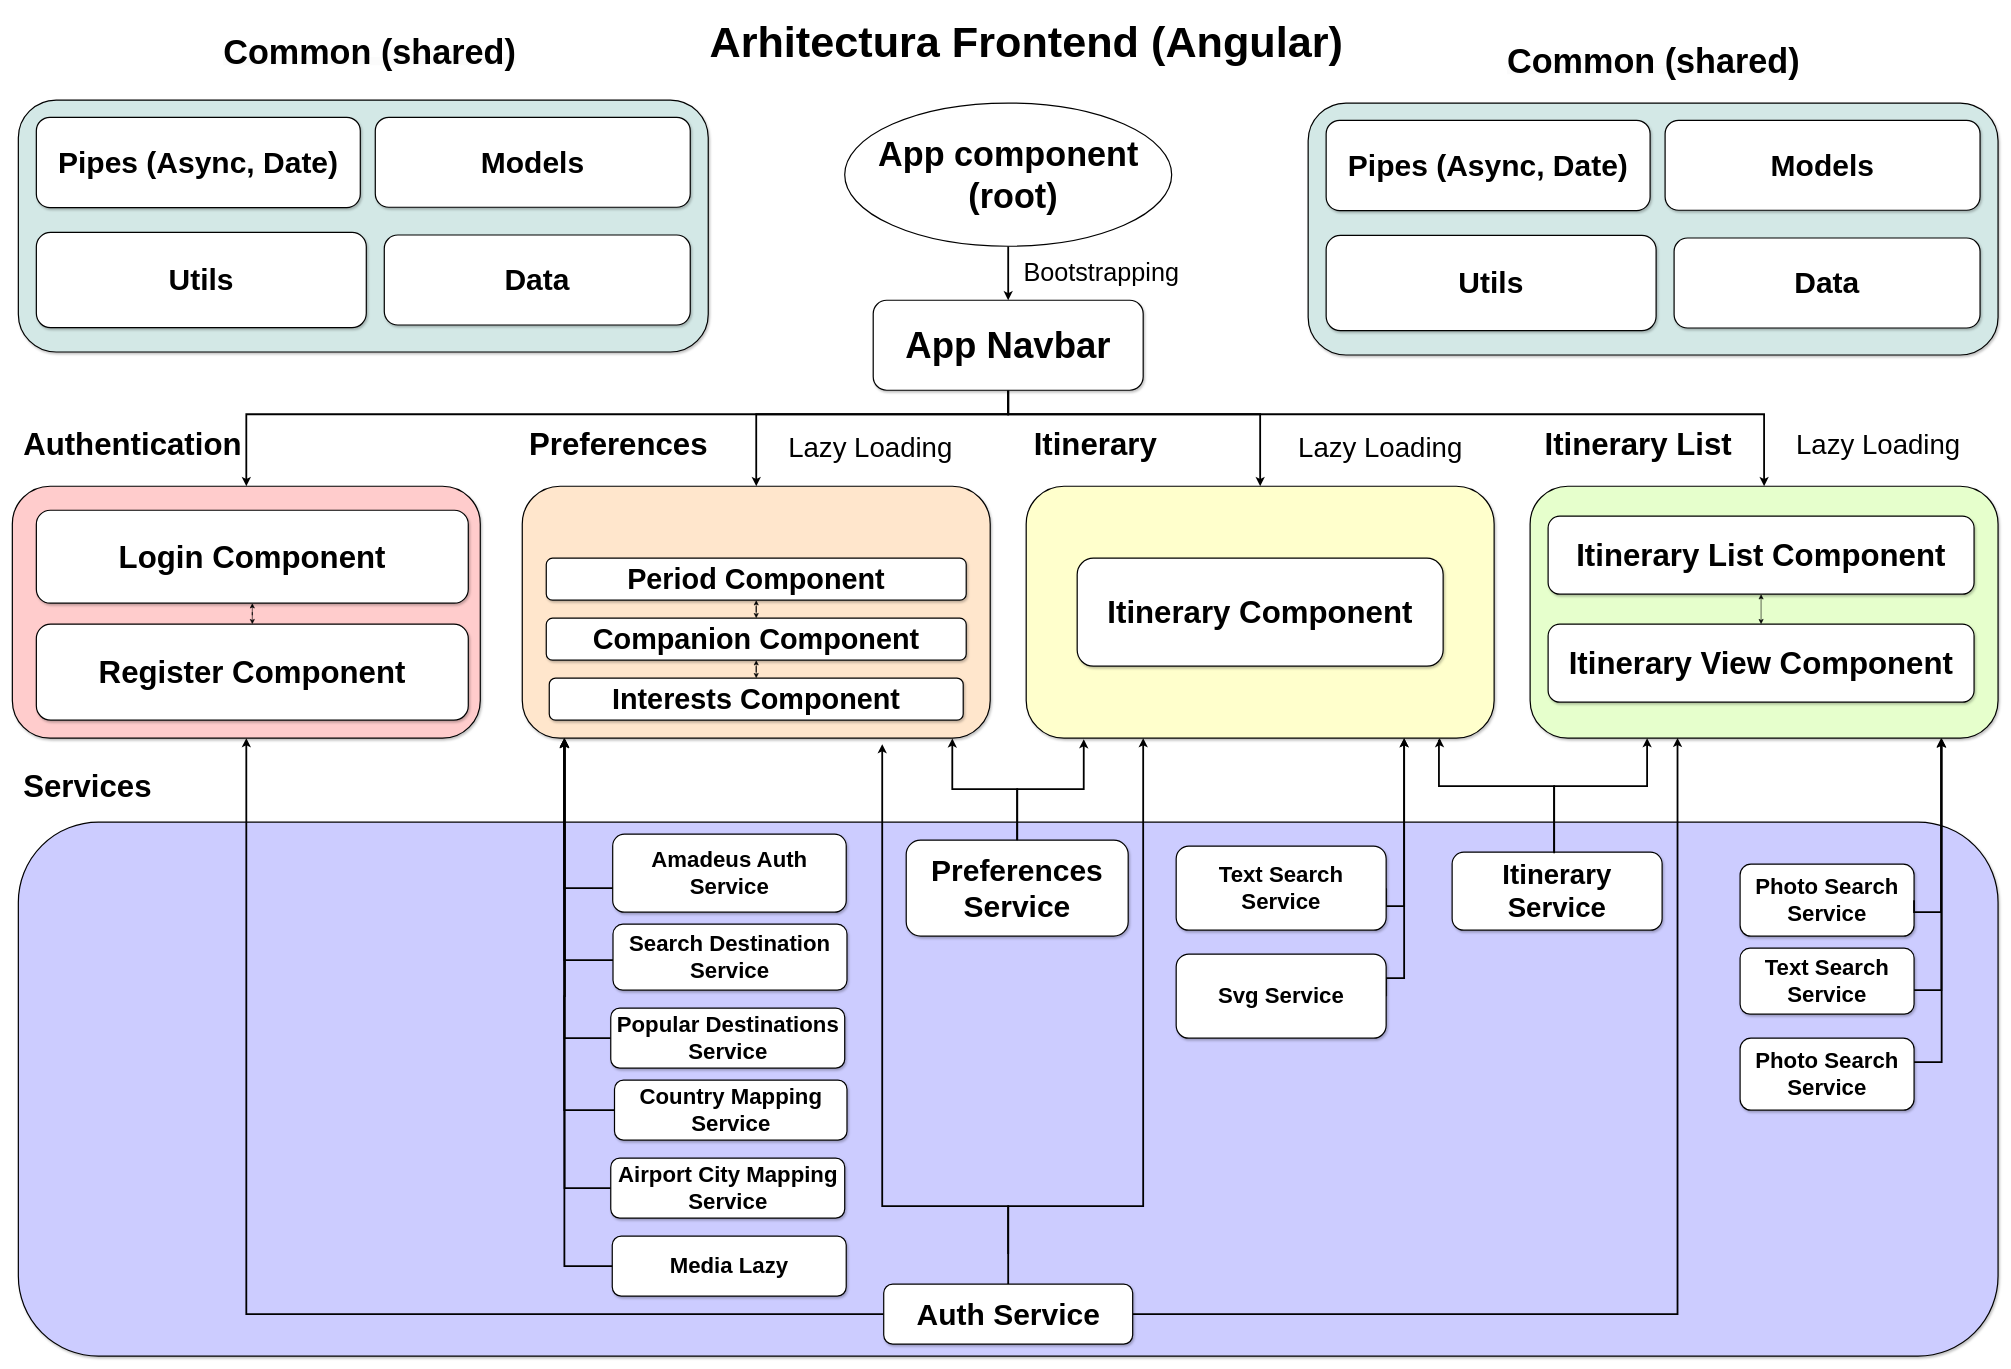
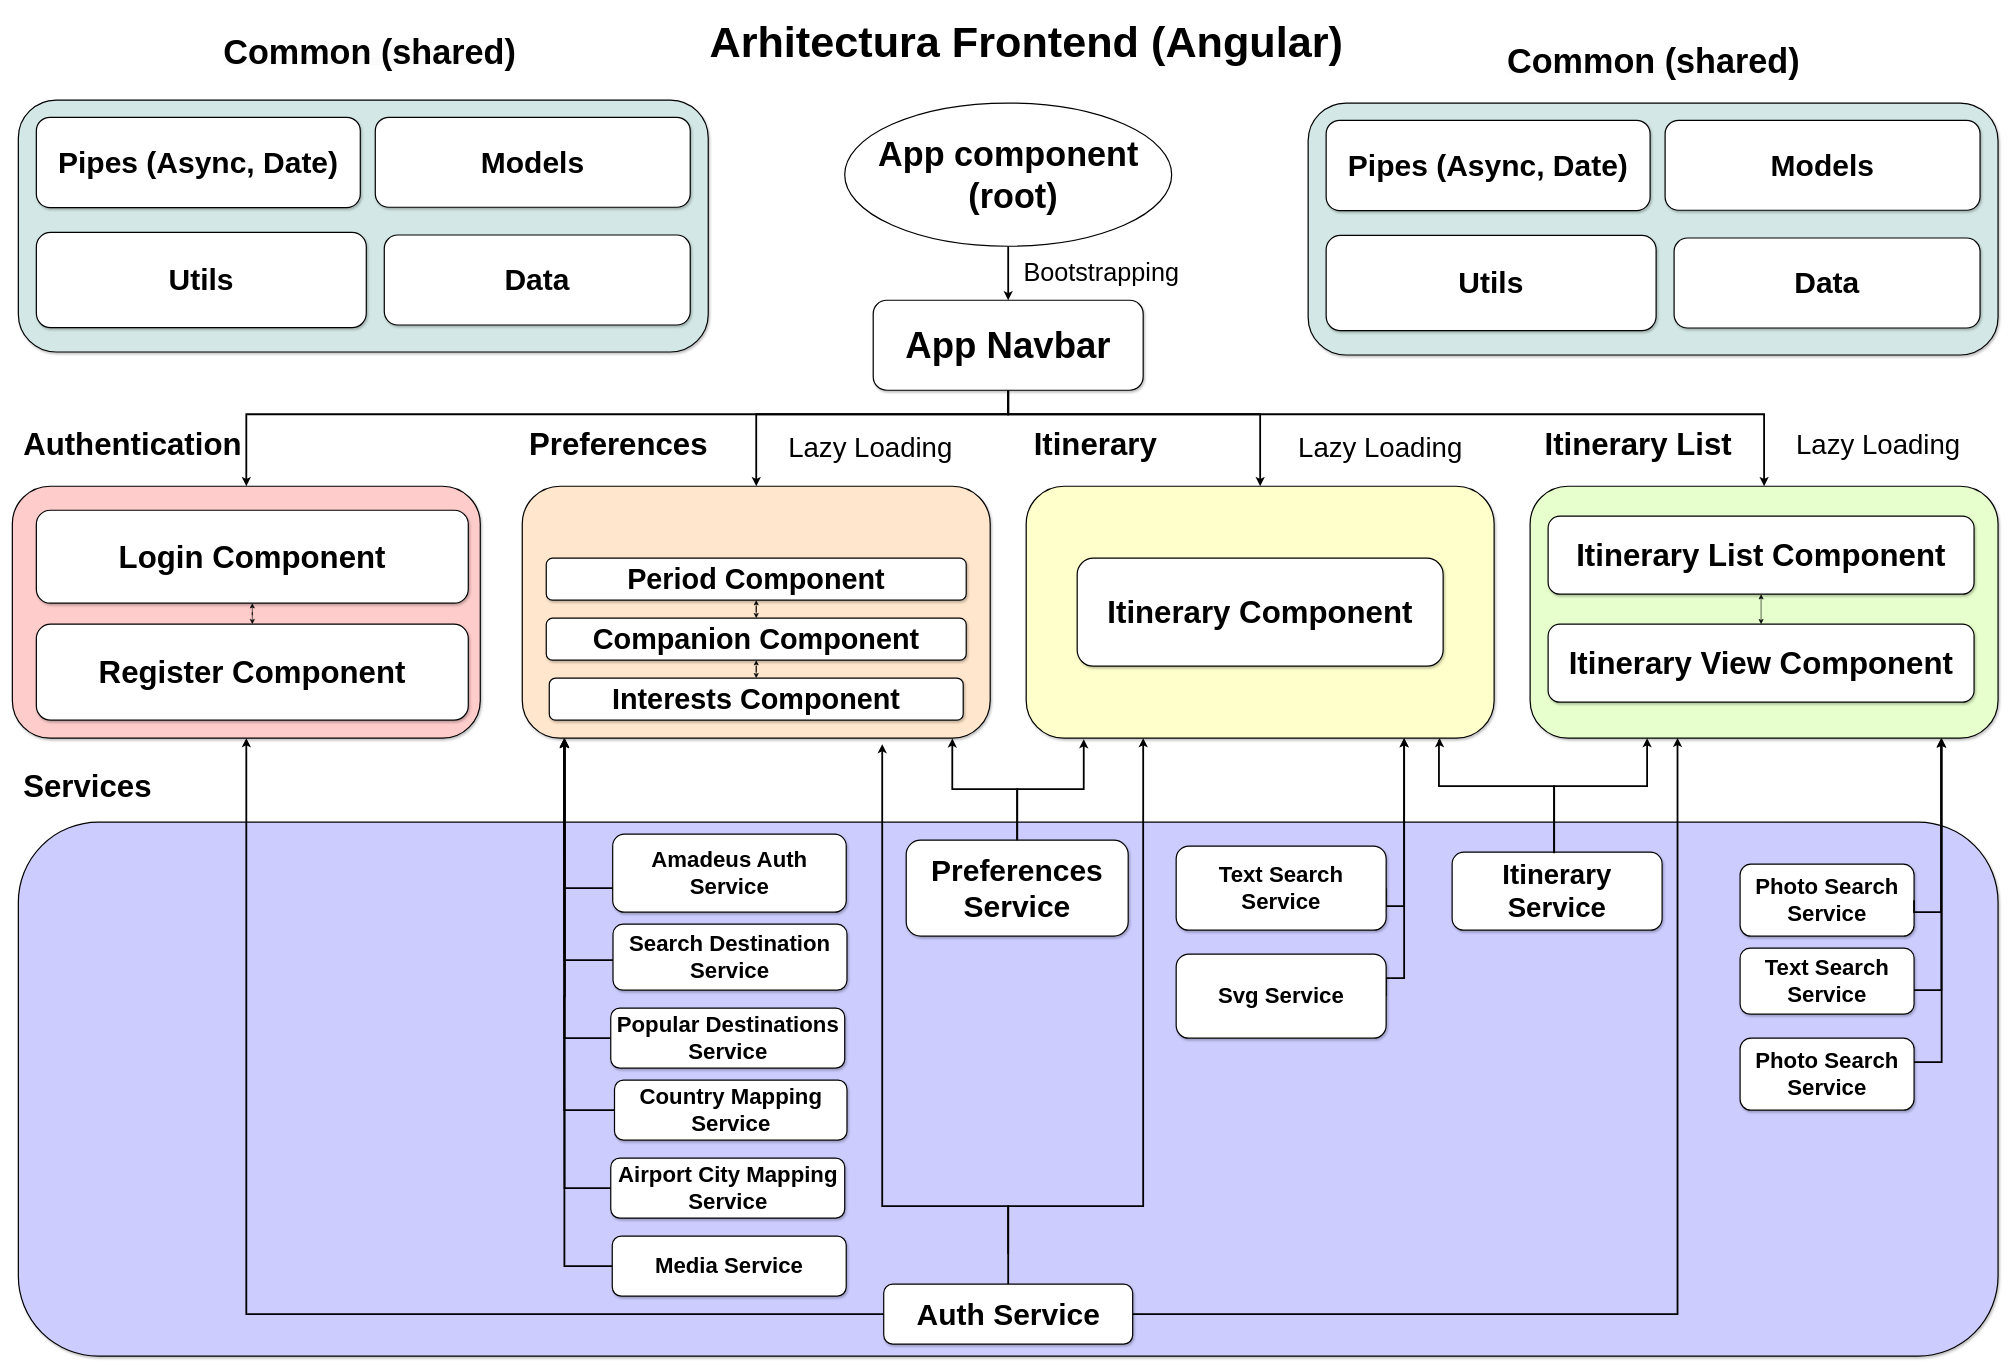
(729, 1266) -> (729, 1266)
